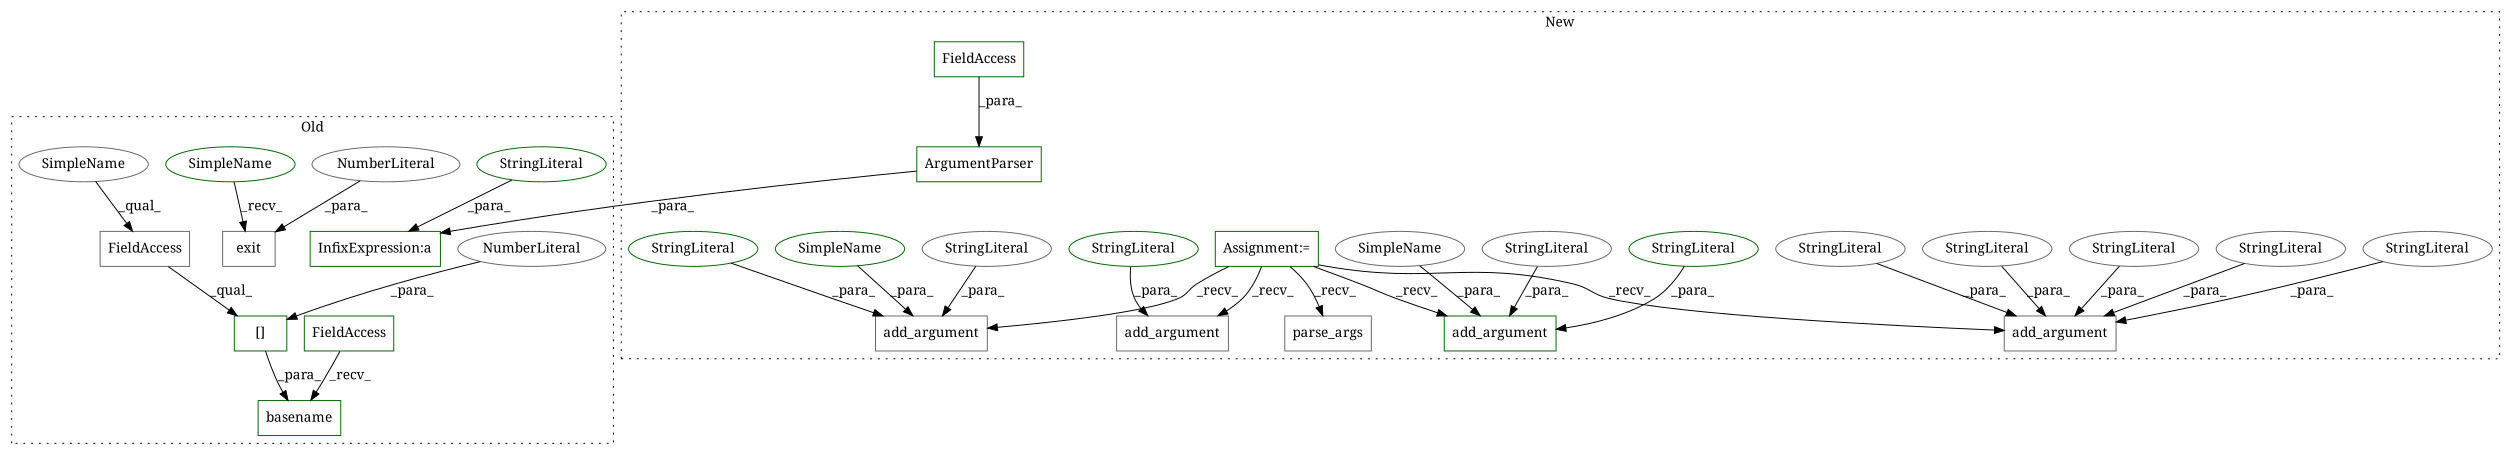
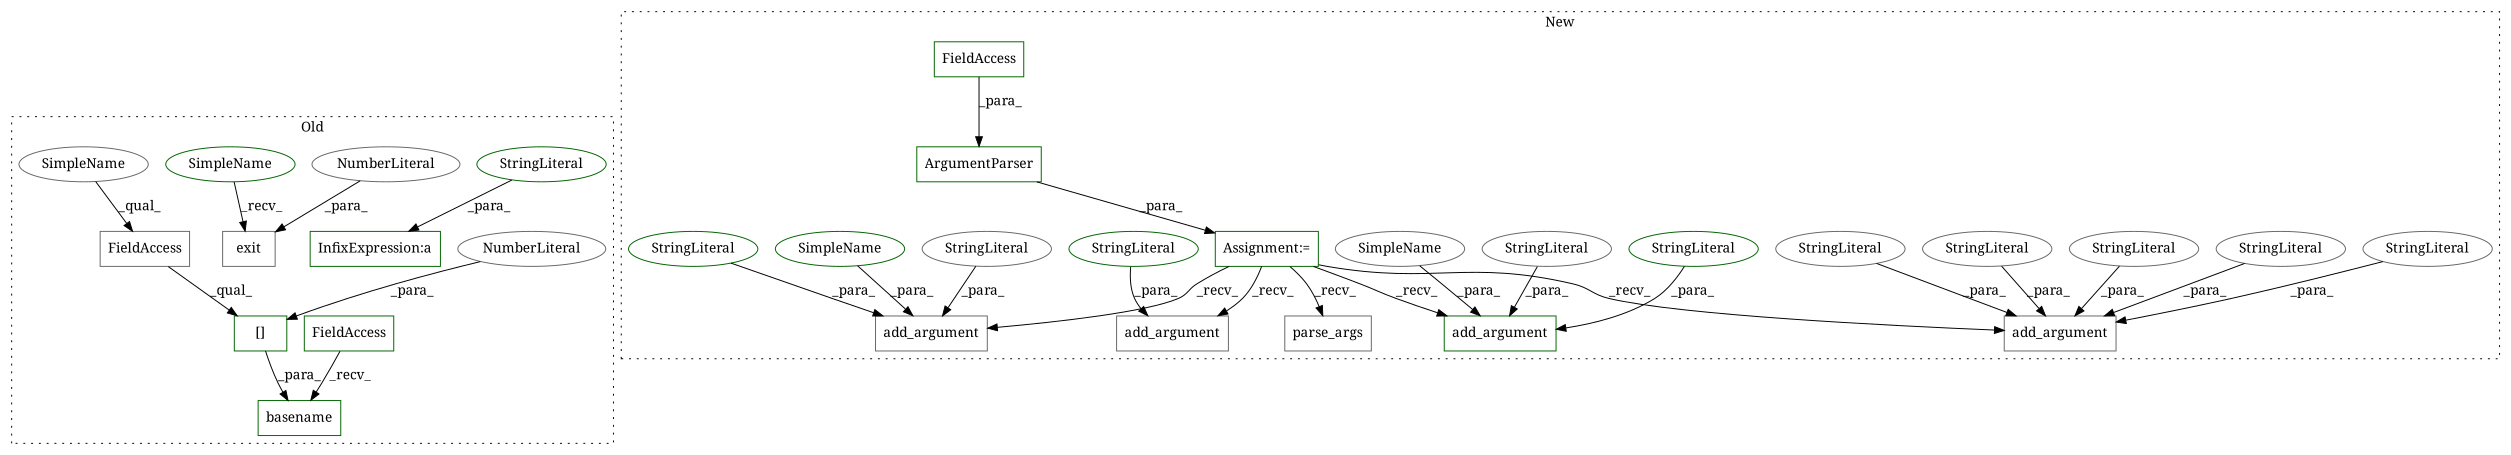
(683, 197) -> (1121, 206)
